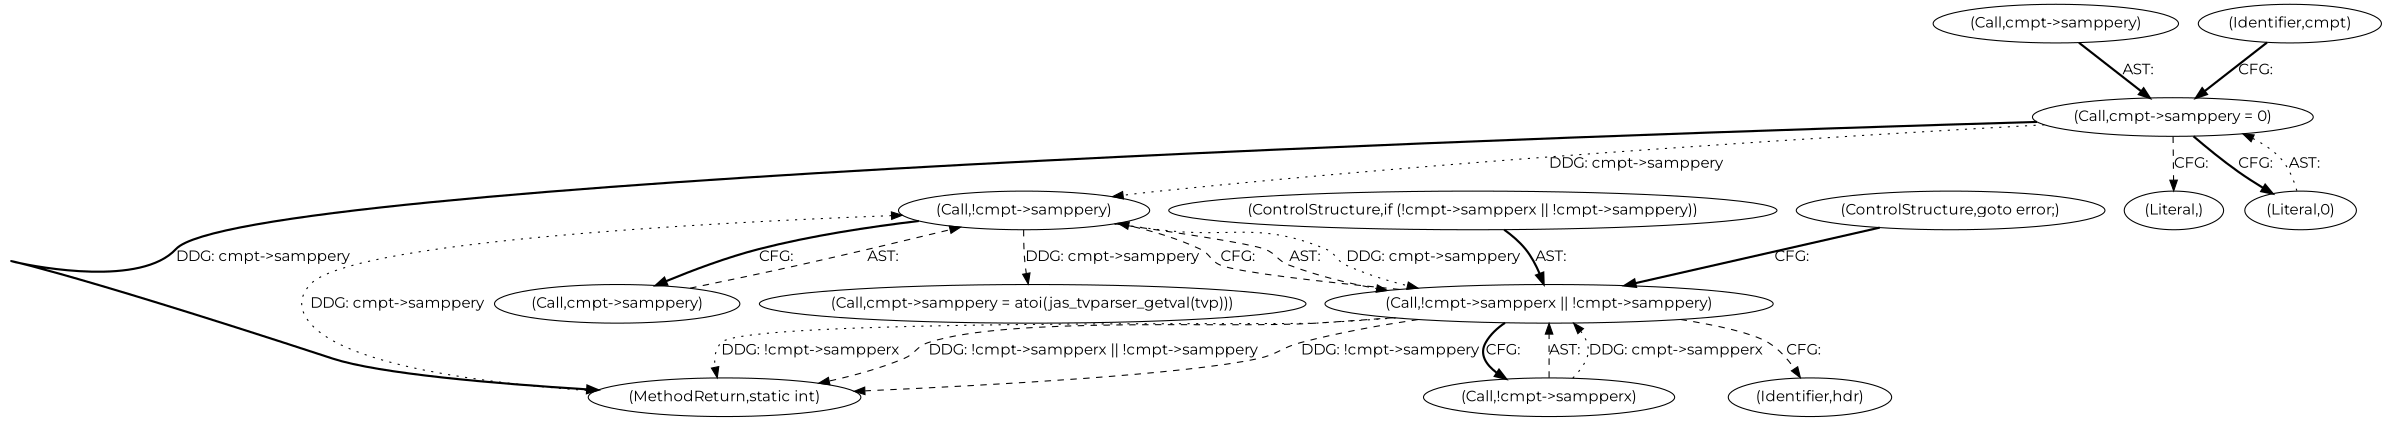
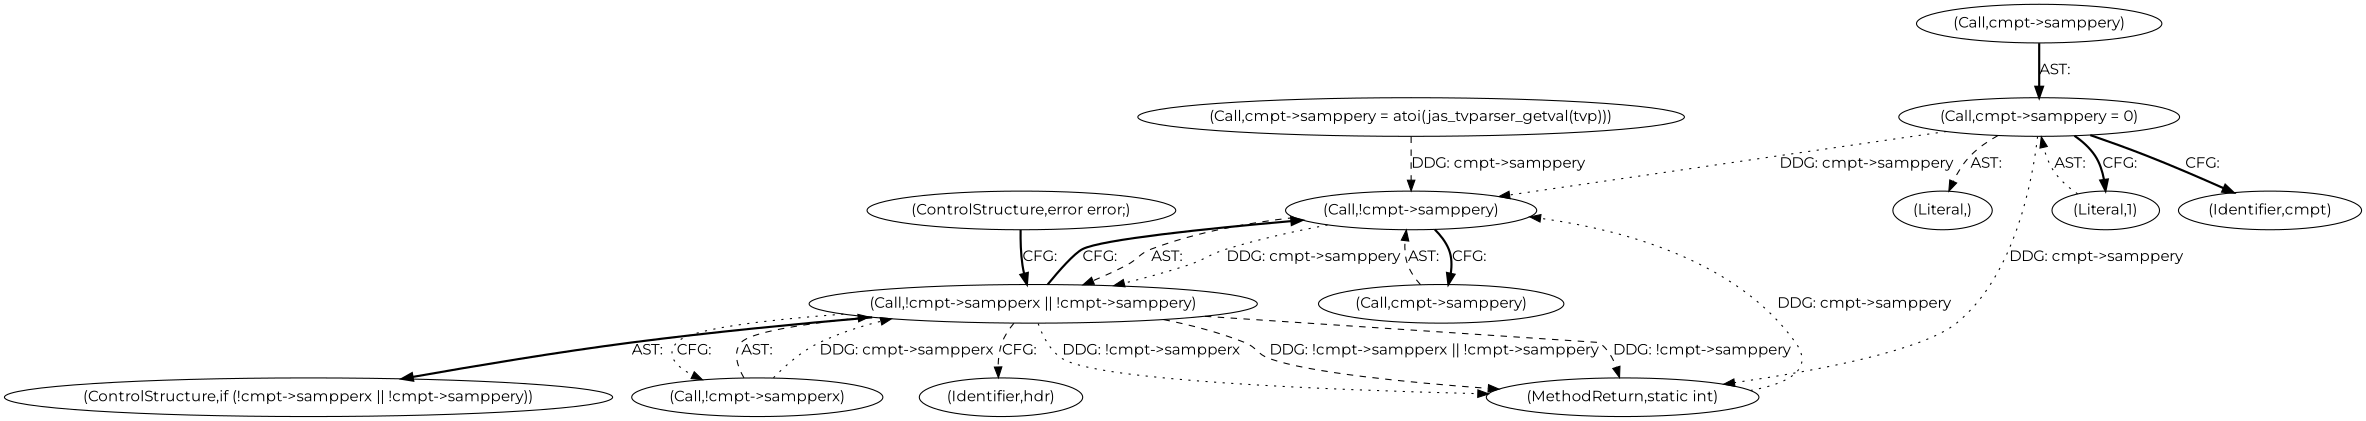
(2236, 67) -> (2158, 160)
(2194, 164) -> (1989, 164)
(727, 179) -> (1947, 329)
(1951, 210) -> (1021, 210)
(2301, 210) -> (2106, 210)
(1525, 249) -> (642, 341)
(1024, 252) -> (1411, 158)
(1259, 273) -> (1162, 234)
(1484, 346) -> (737, 325)
